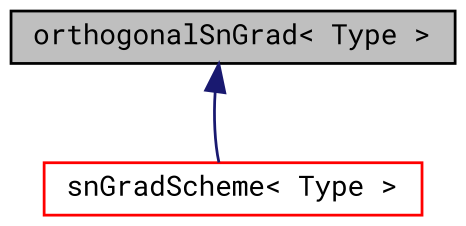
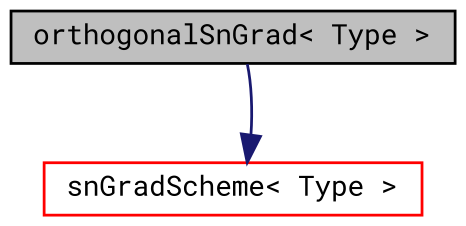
(215, 127) -> (251, 99)
